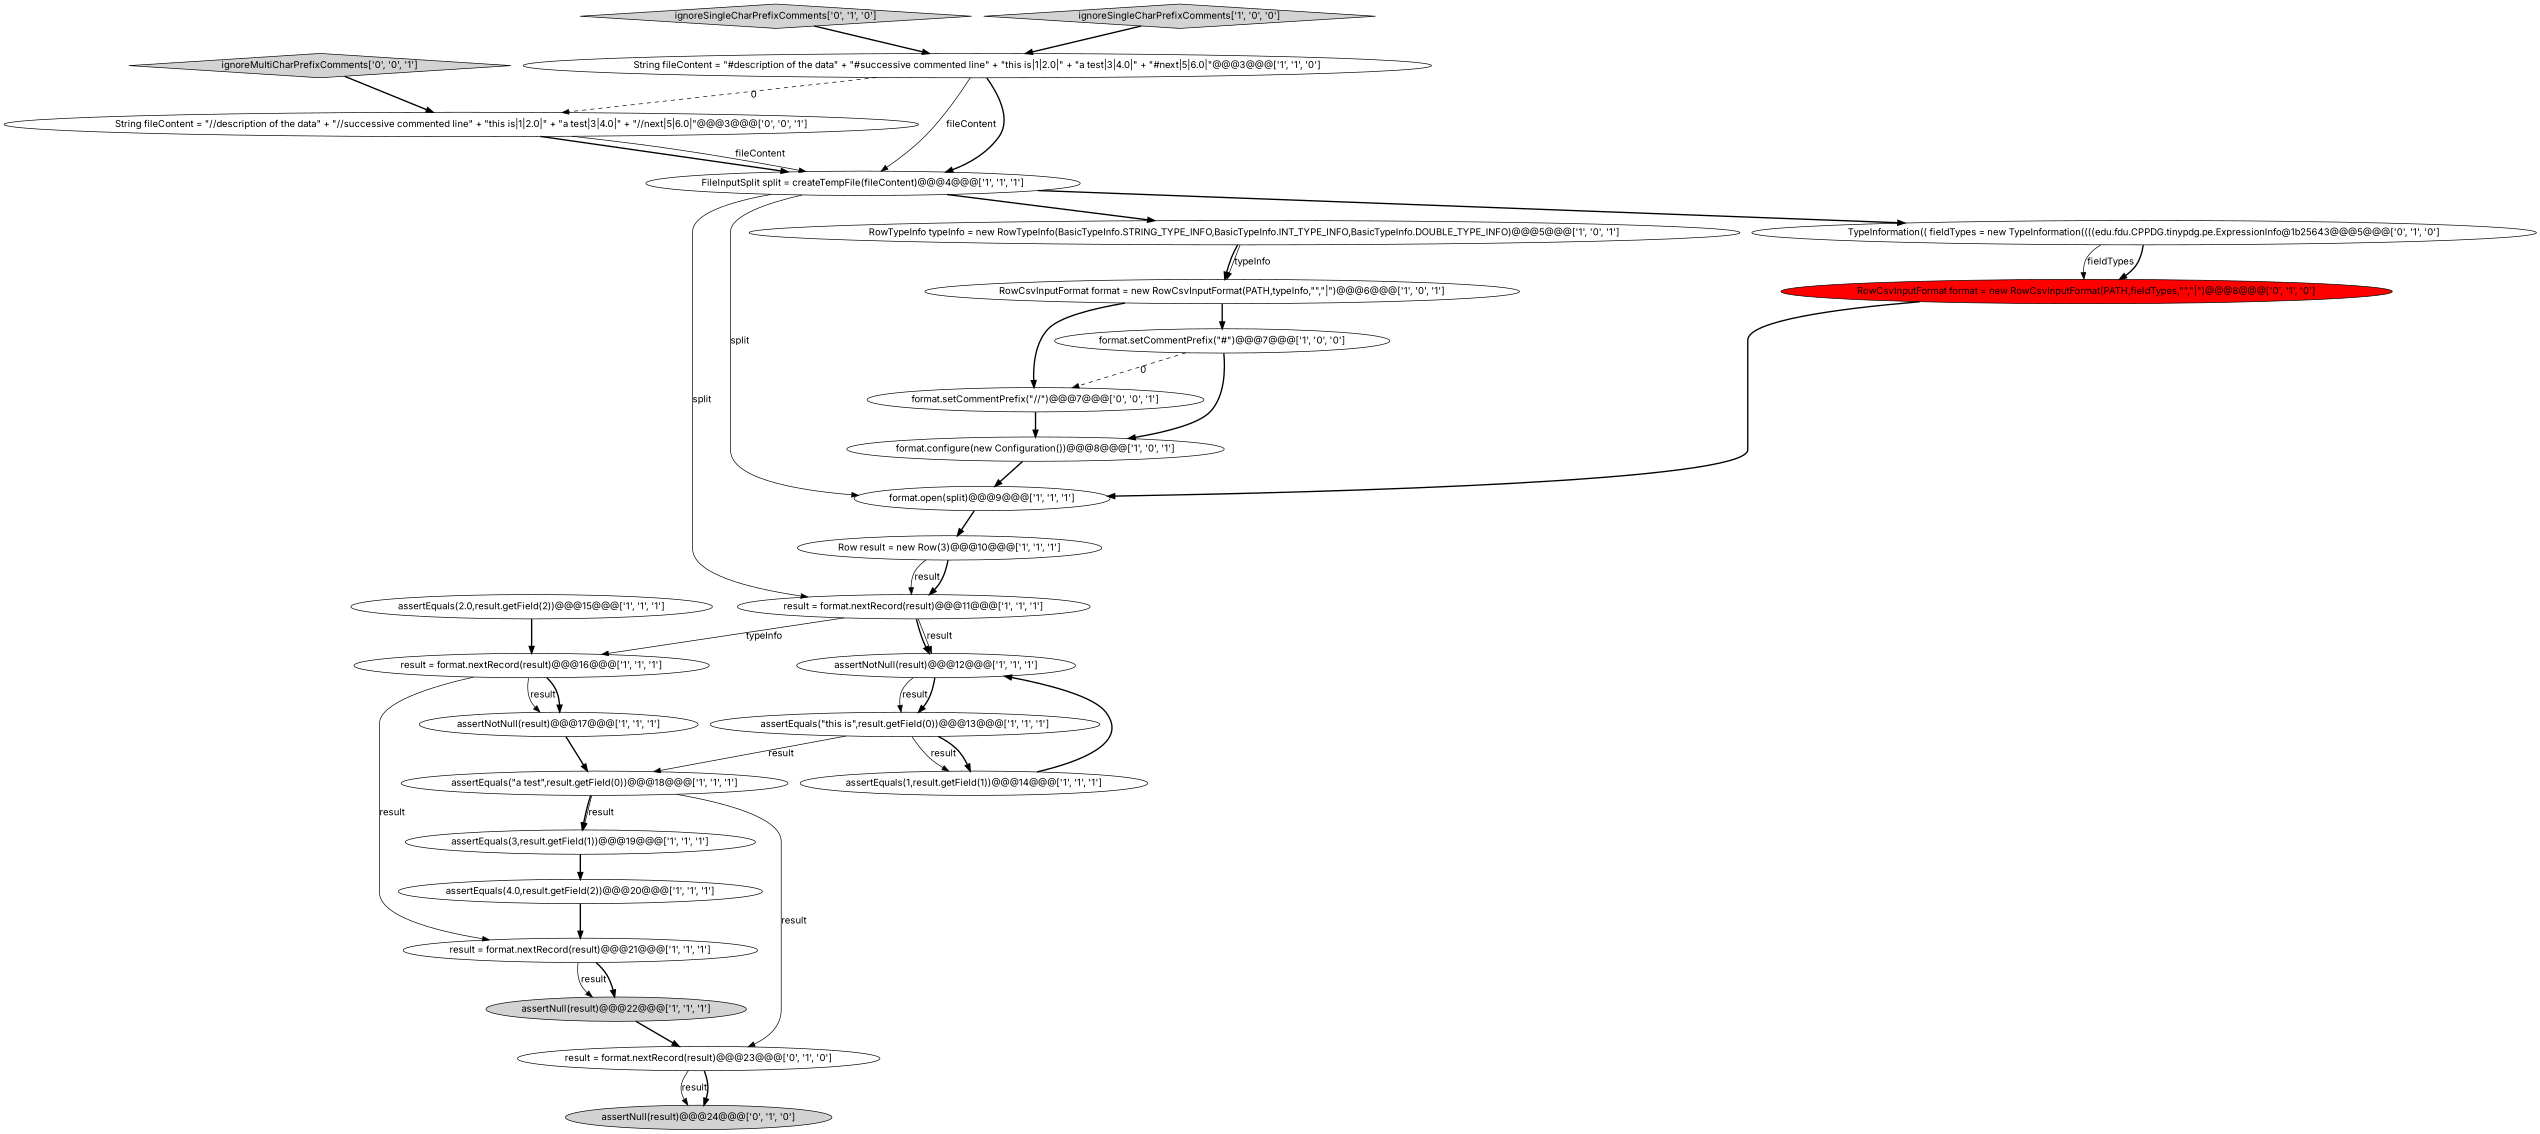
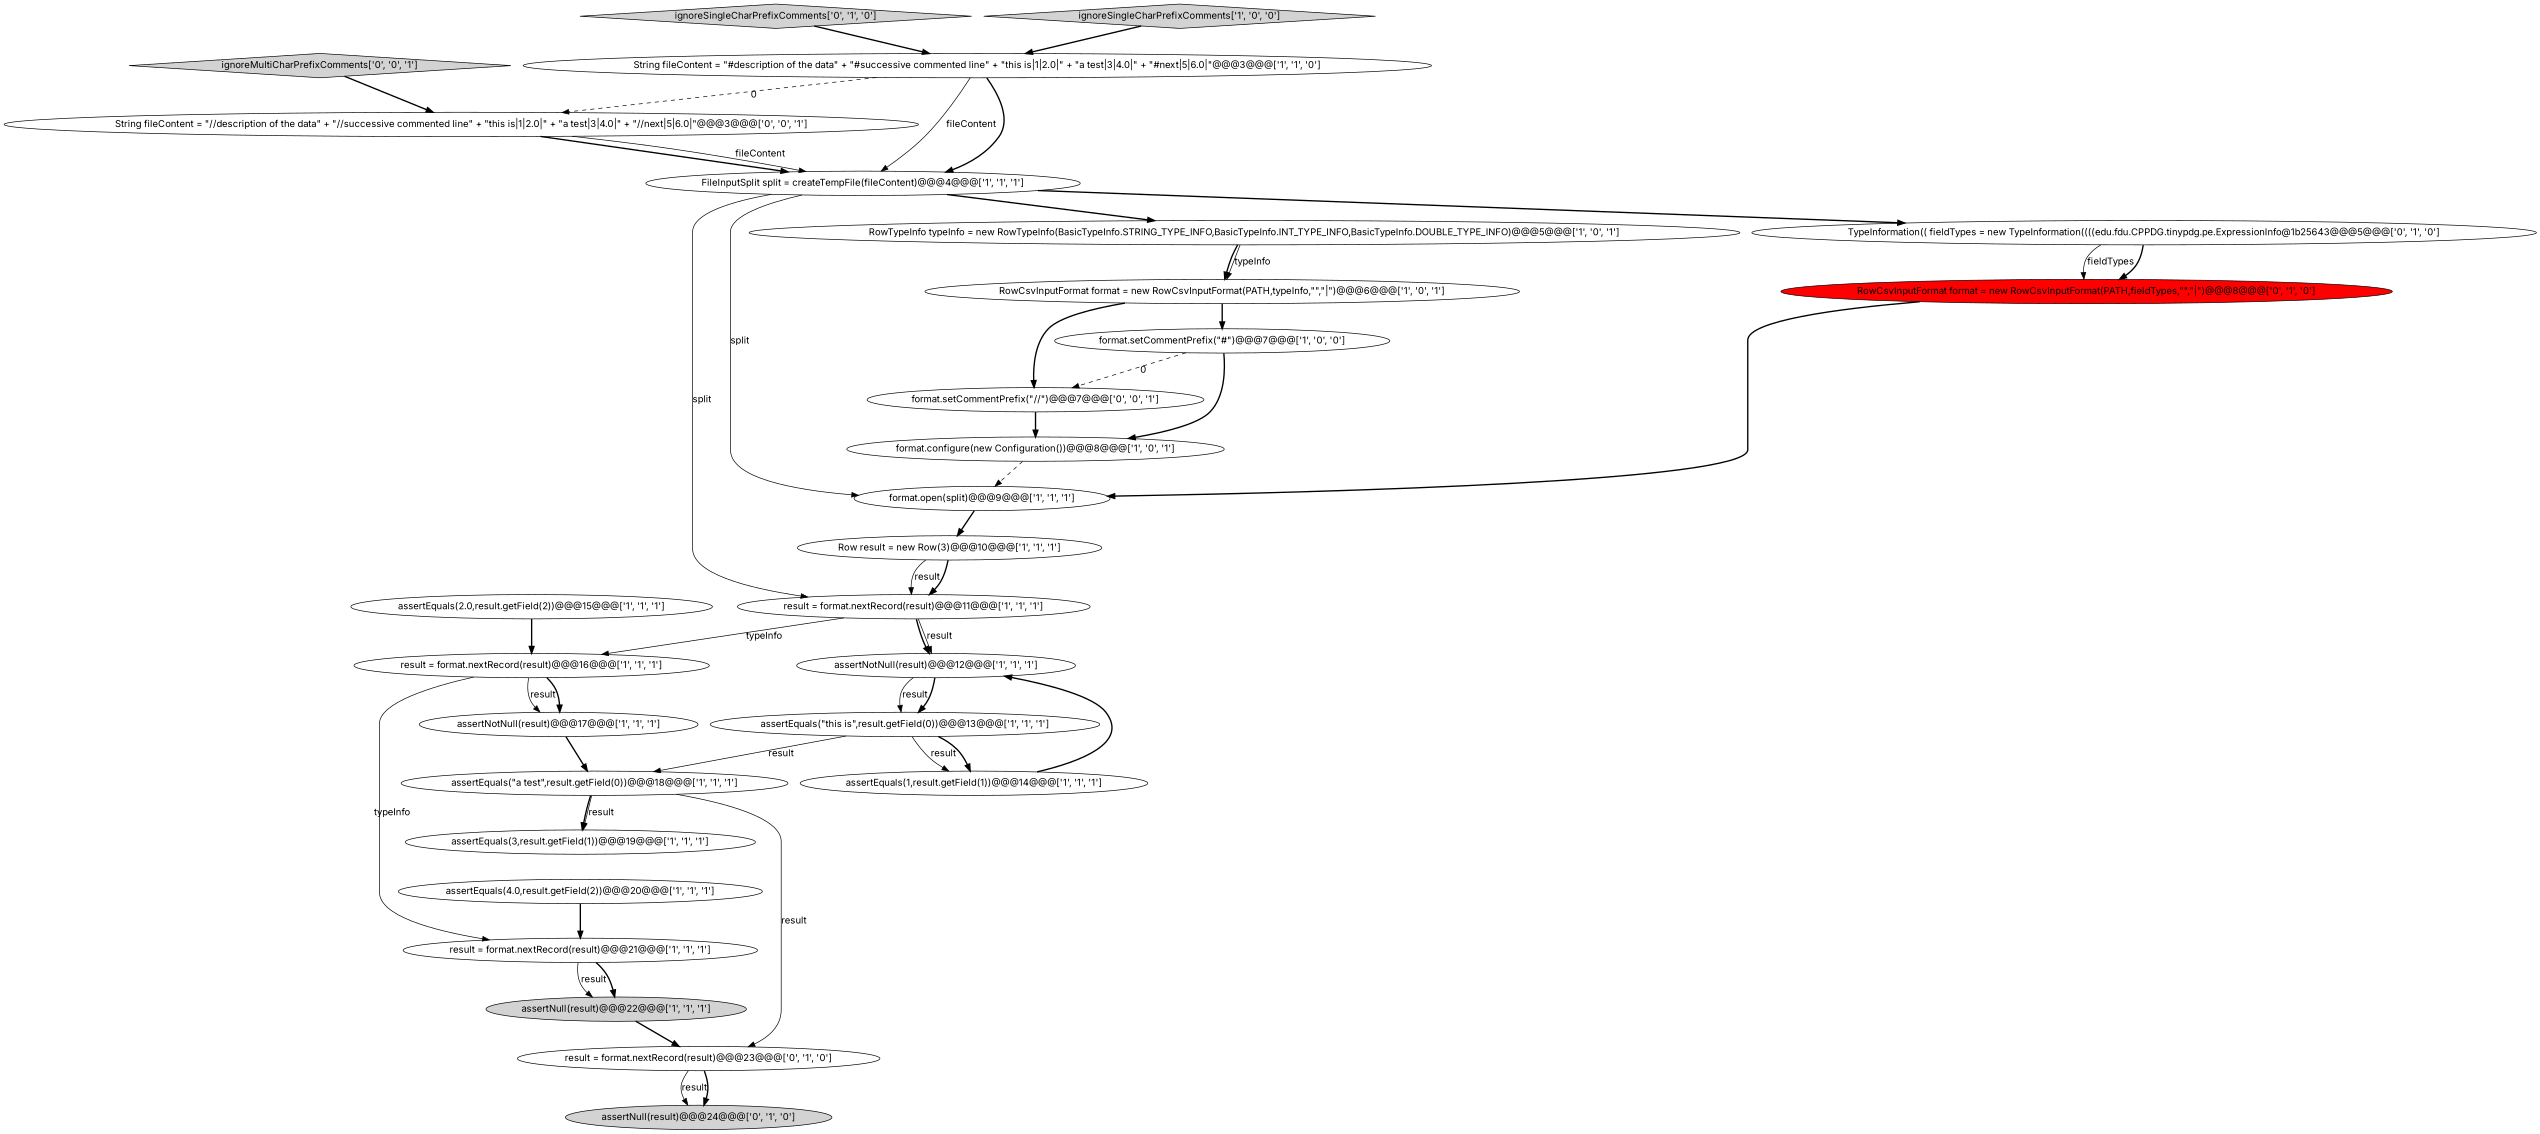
(1011, 472) -> (1011, 472)
(392, 813) -> (392, 813)
(580, 863) -> none
